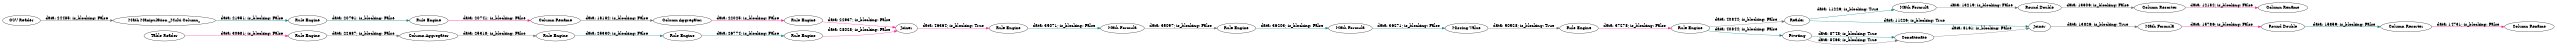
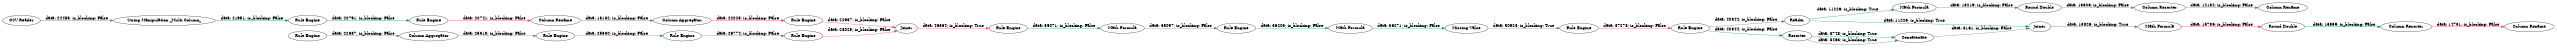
(164, 20) -> (164, 20)
(164, 36) -> none
(1797, 36) -> (1797, 36)
